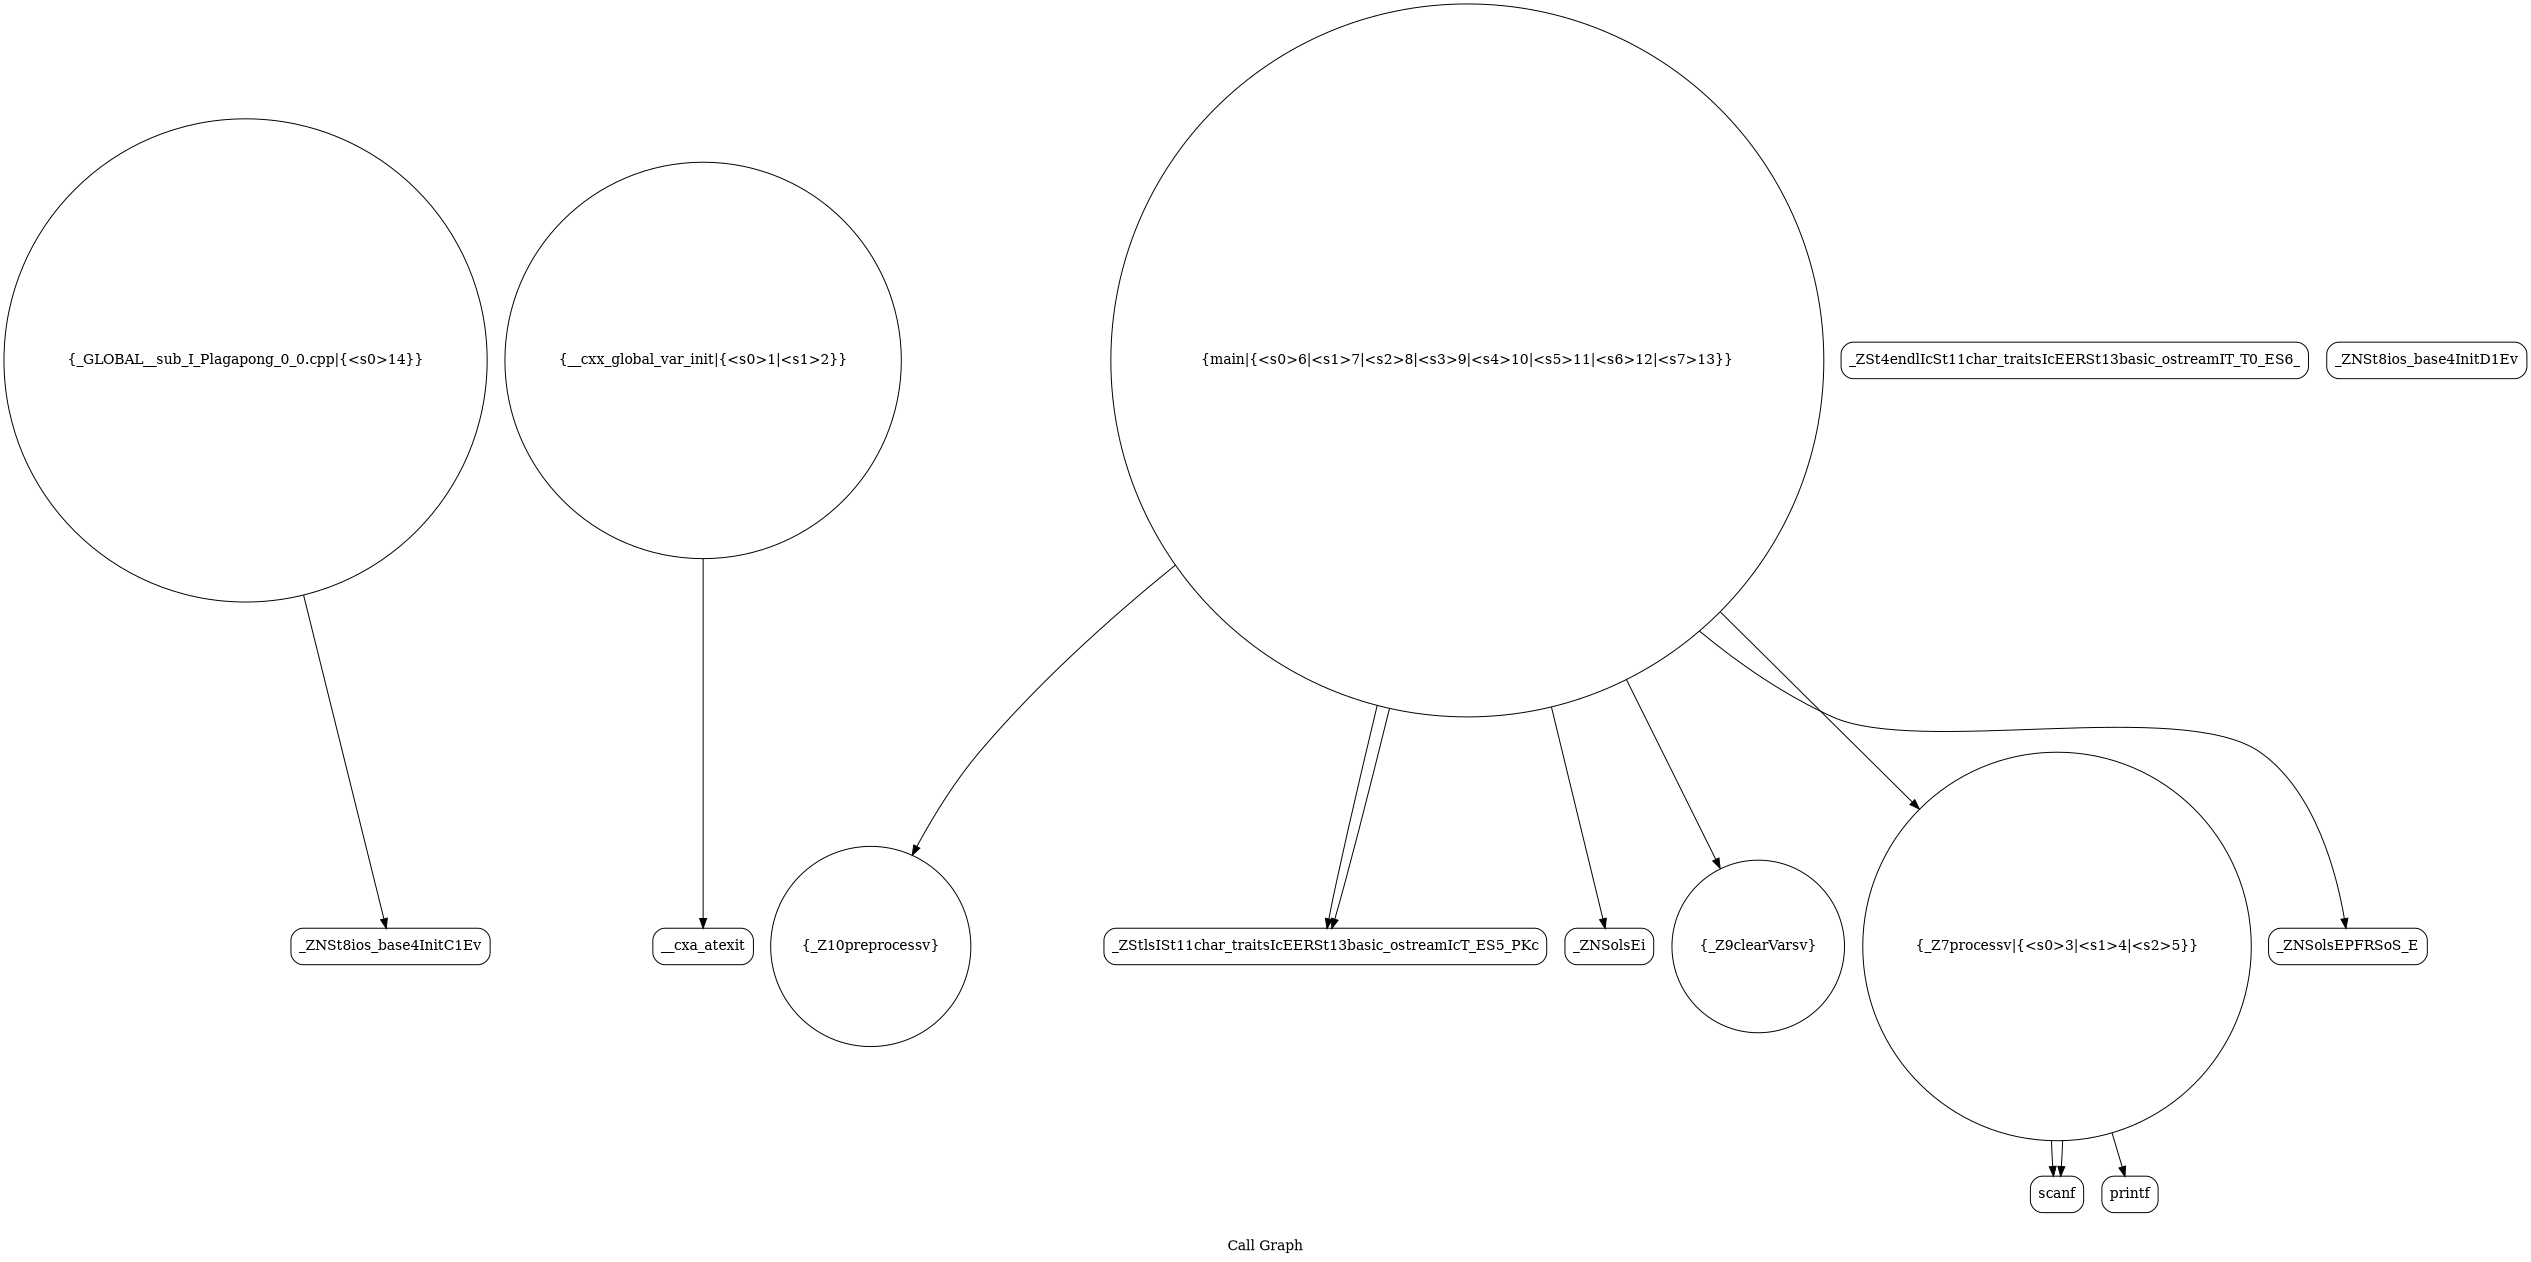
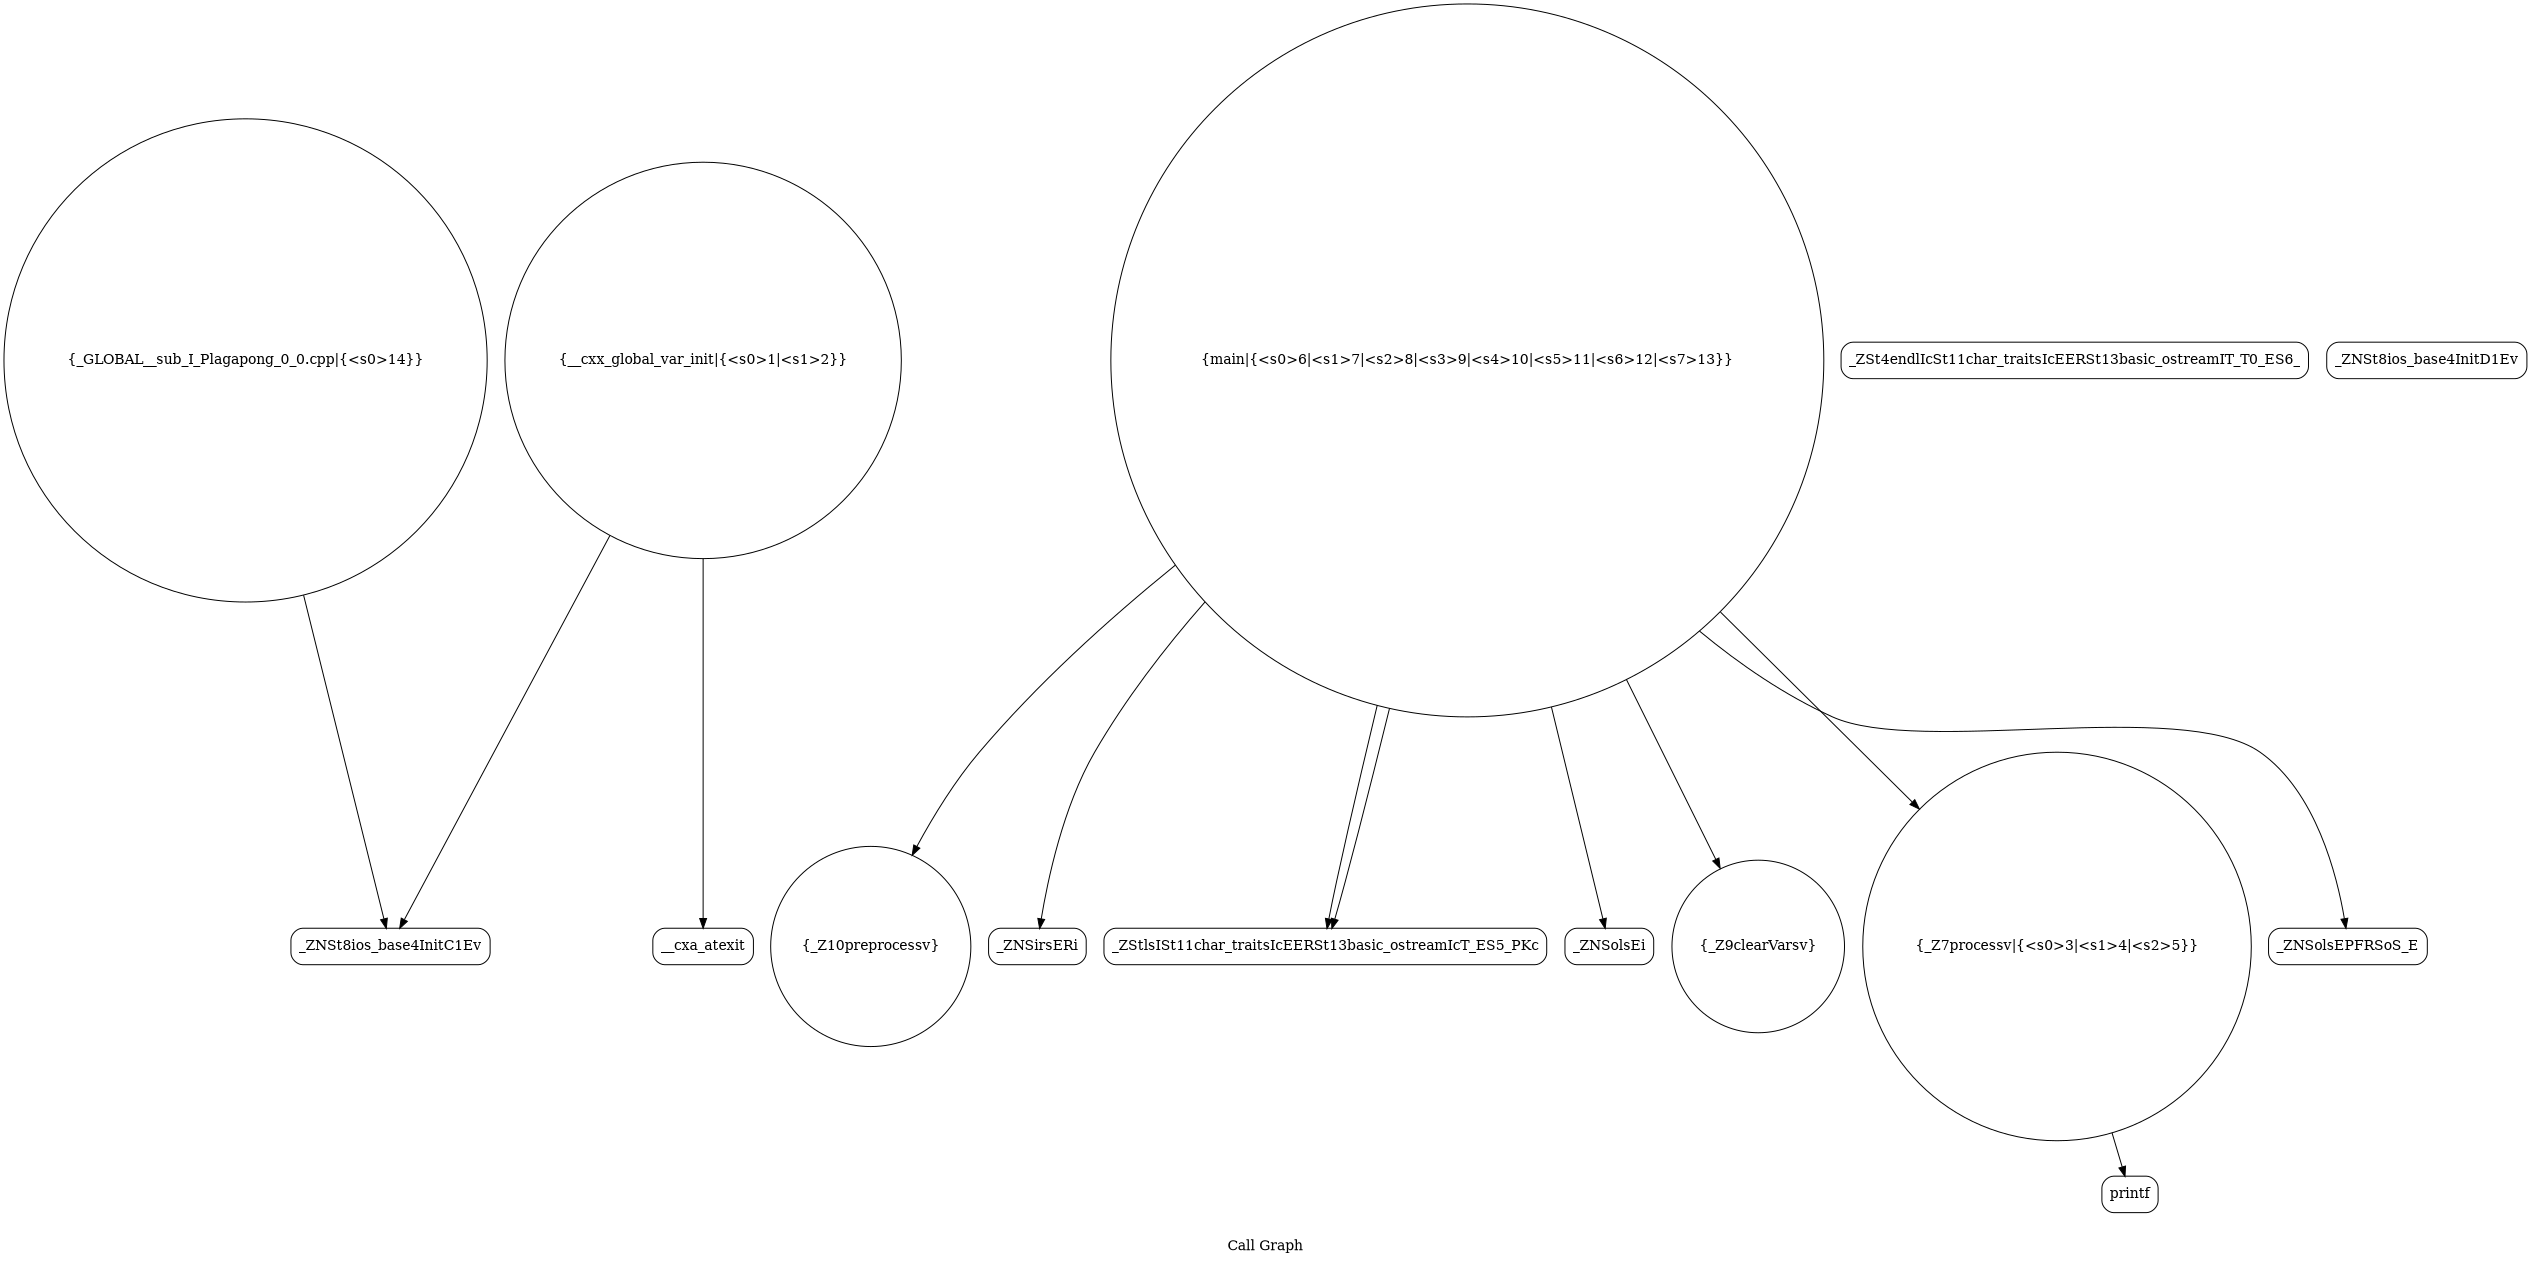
none -> (507, 727)
none -> (1037, 946)
(2057, 1194) -> none
